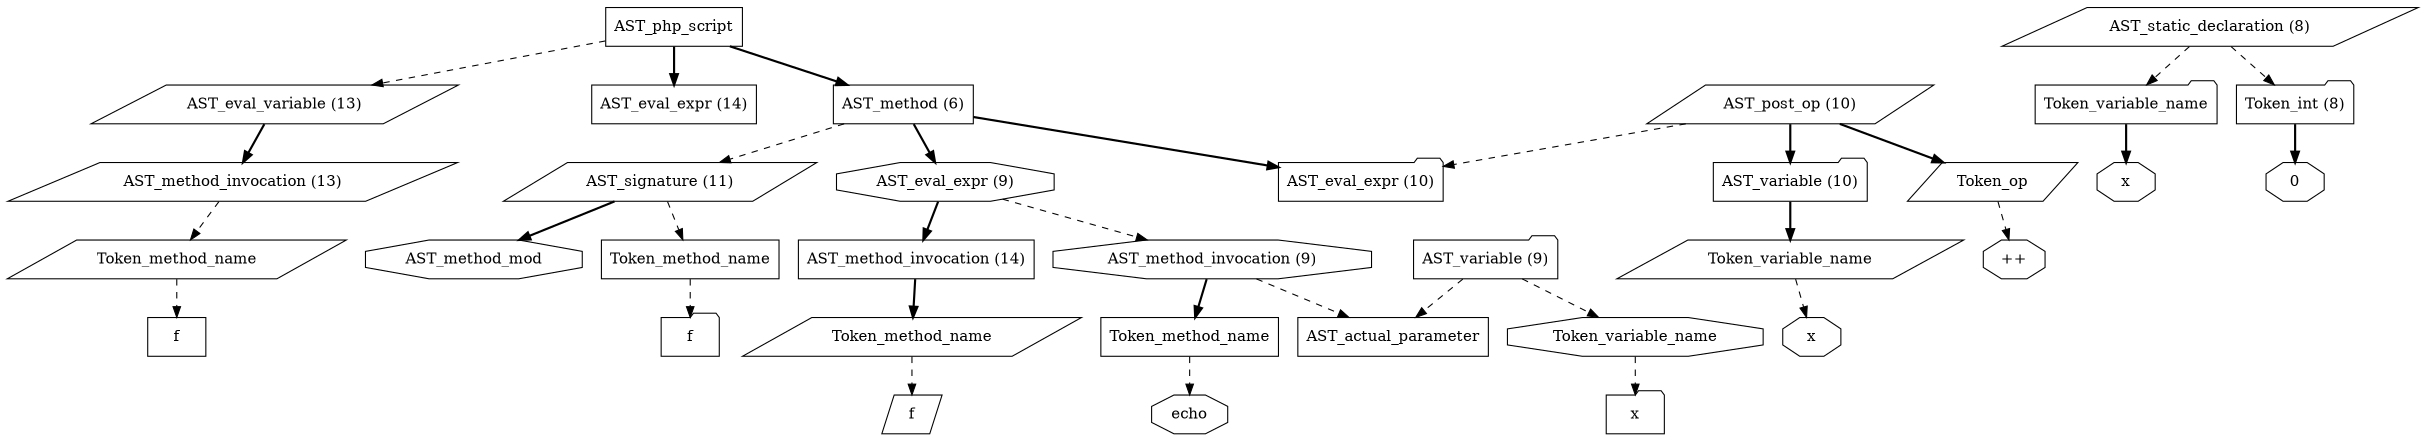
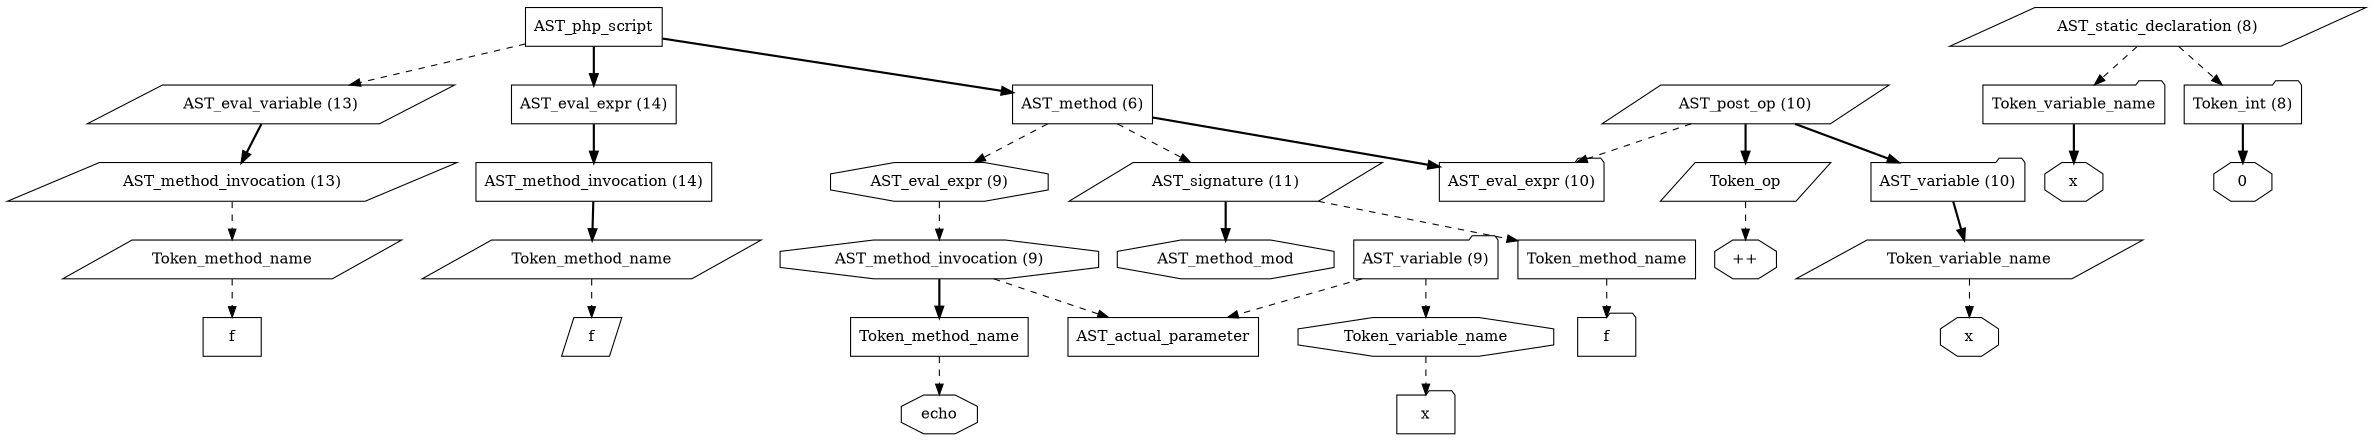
(922, 138) -> (1016, 141)
(933, 216) -> (594, 138)
